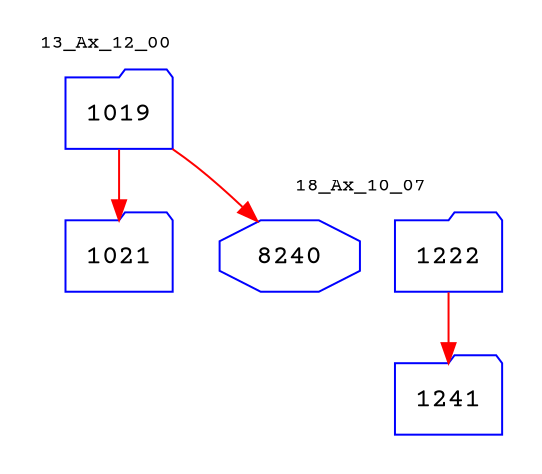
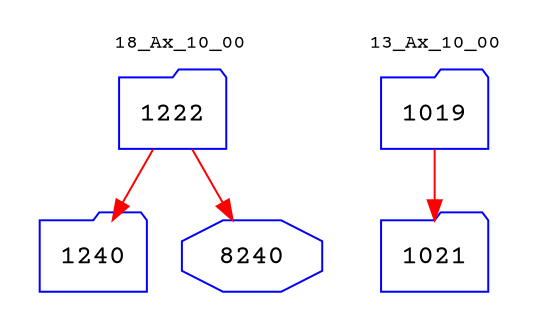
(106, 43) -> (436, 43)
(217, 184) -> (207, 176)
(361, 186) -> (181, 43)
(449, 399) -> (93, 256)
